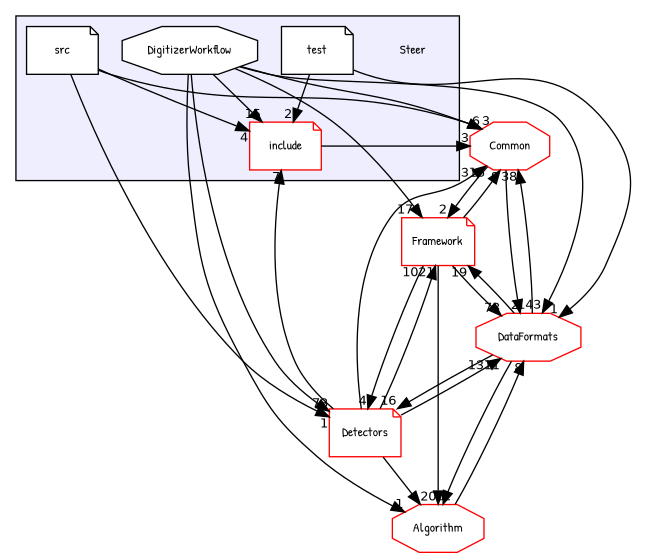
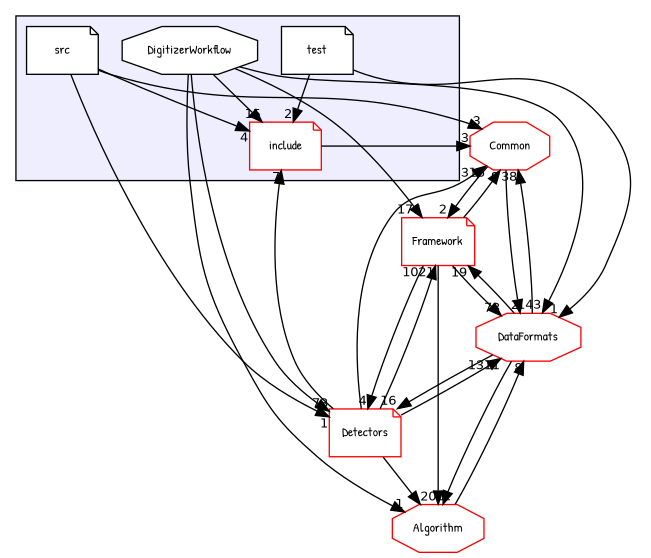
(413, 50) -> none
(350, 92) -> none
